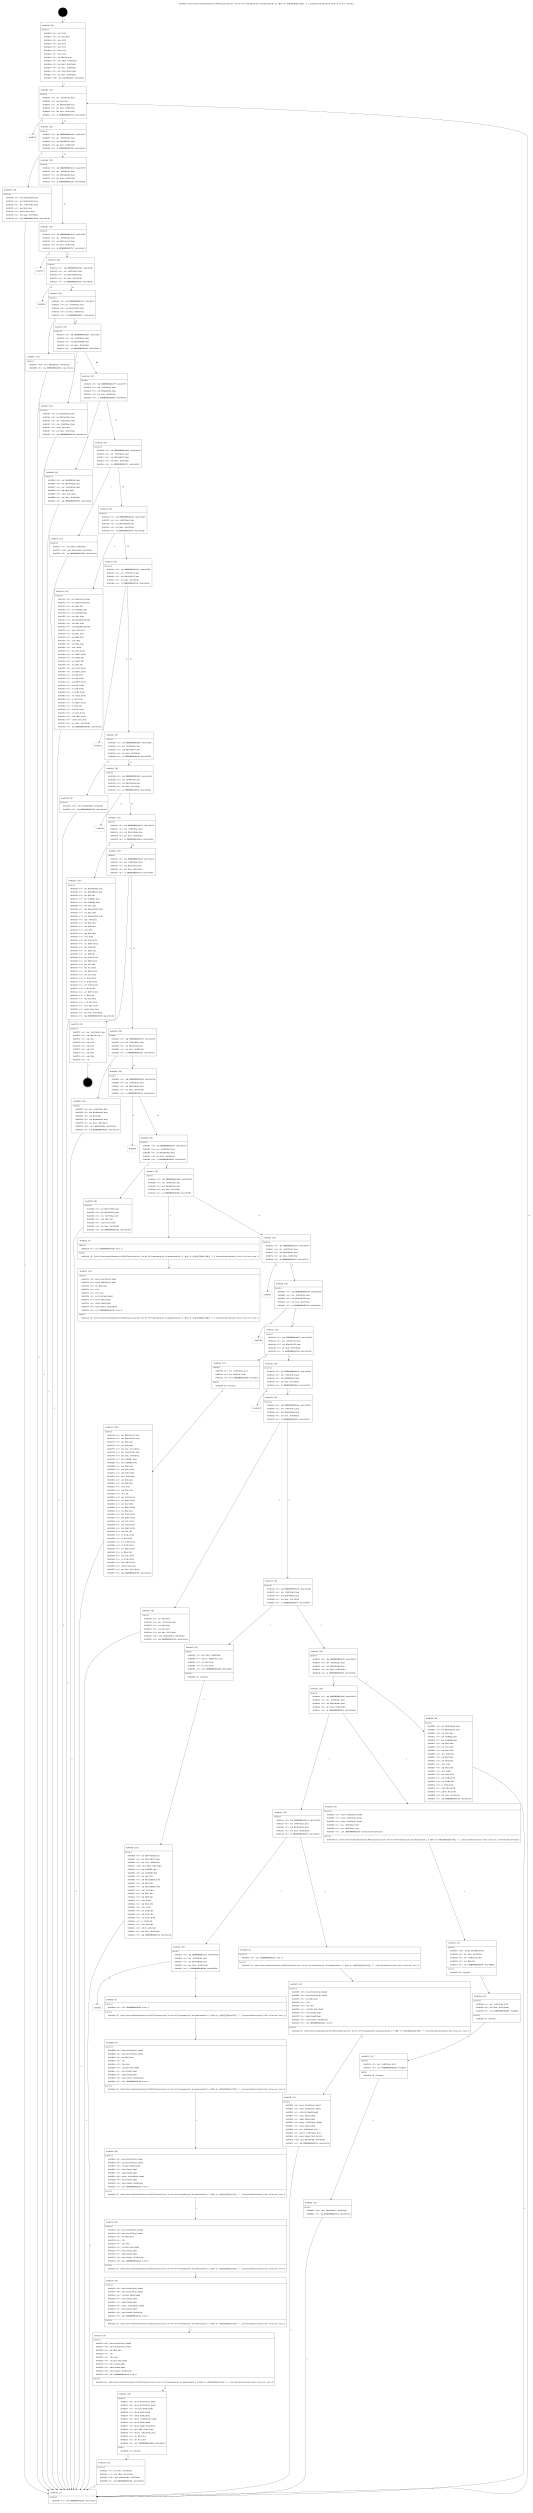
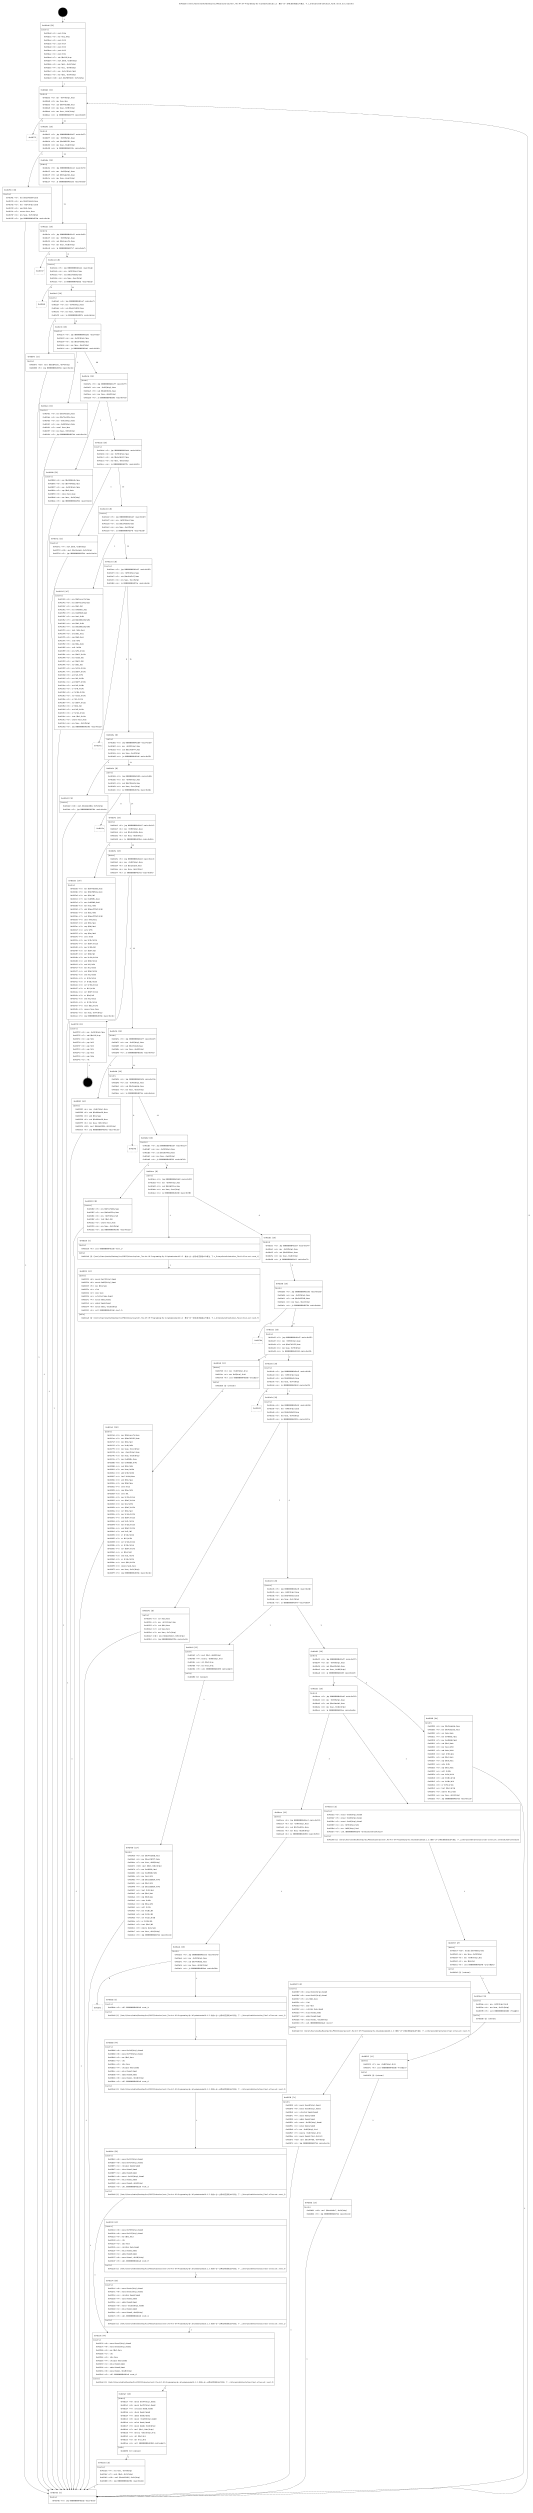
(267, 1295) -> none
(329, 1958) -> none
(195, 2208) -> (94, 2261)
